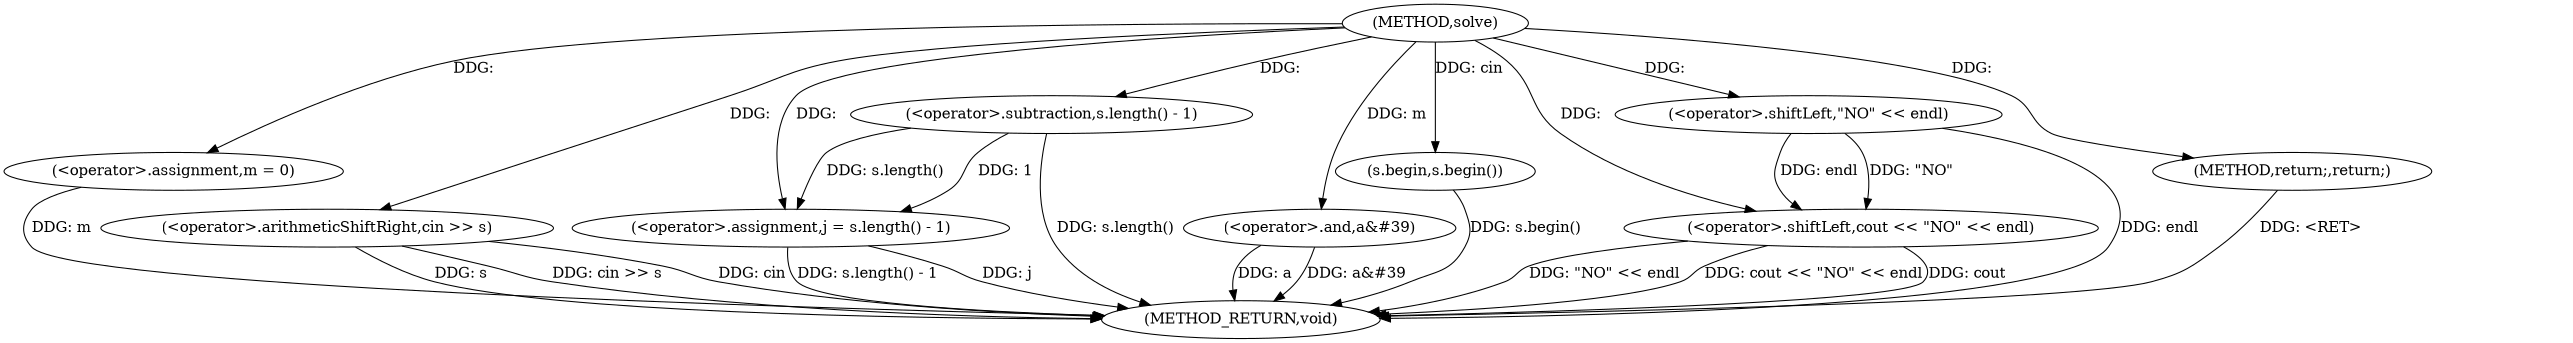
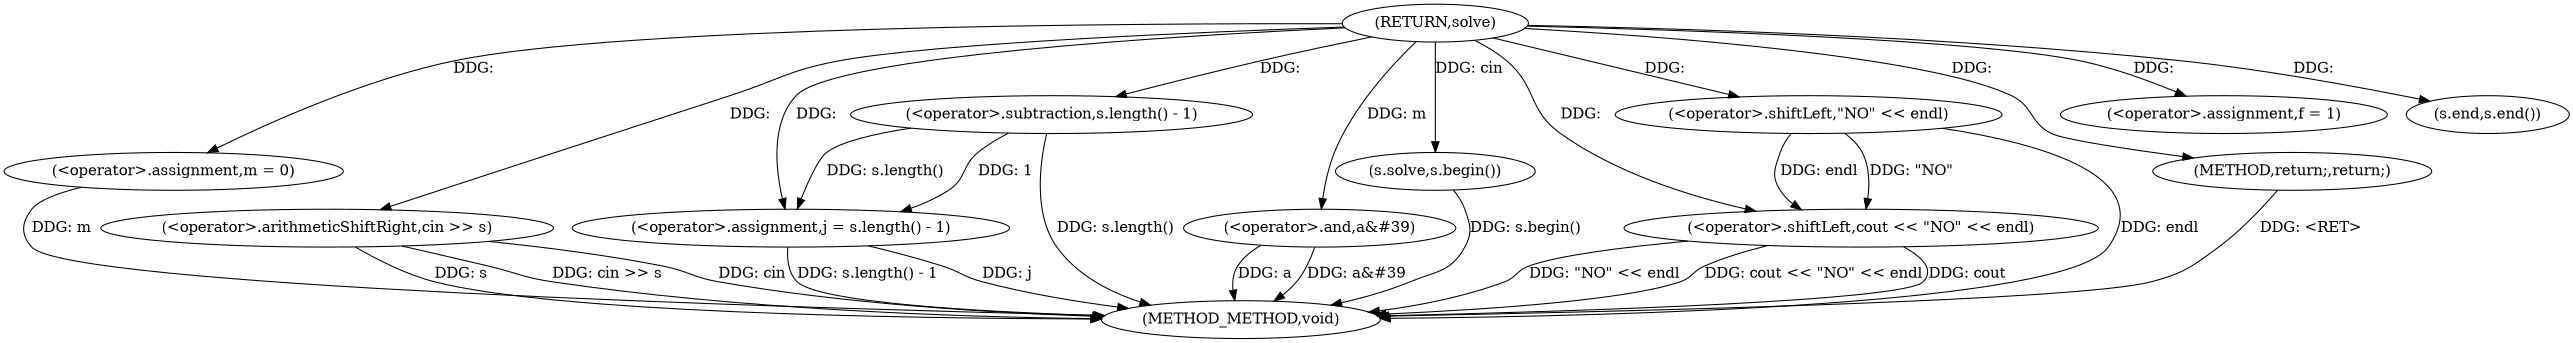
(1435, 23) -> (1435, 23)
none -> (2224, 115)
none -> (2488, 115)
(1435, 171) -> (1435, 171)
(1241, 320) -> (1241, 320)
